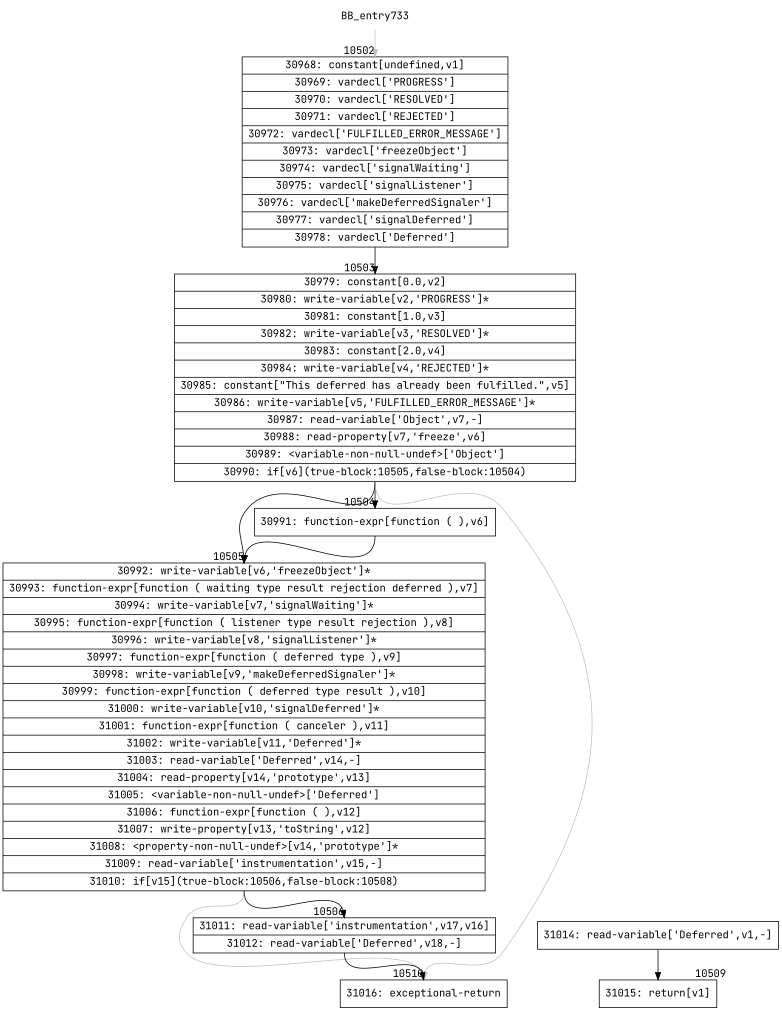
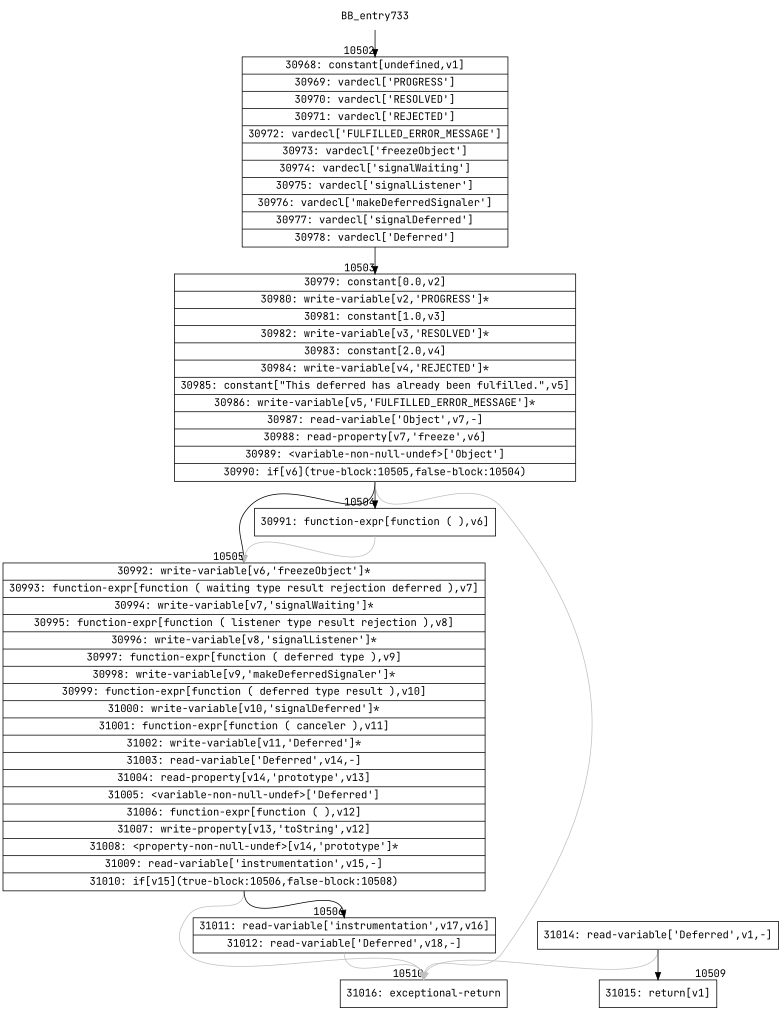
(375, 40) -> (375, 40)
(313, 550) -> (313, 550)
none -> (544, 965)
(380, 967) -> (380, 967)
